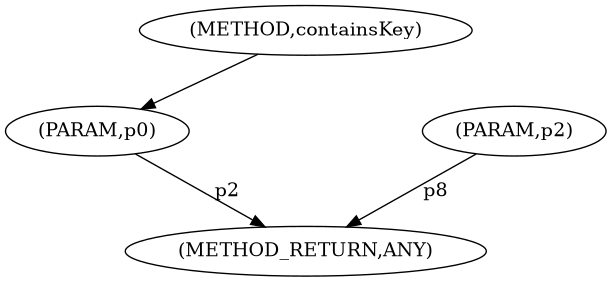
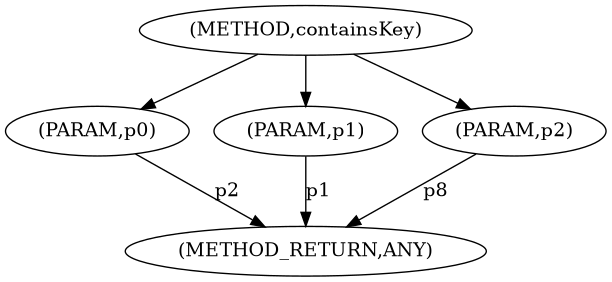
none -> (406, 79)
none -> (306, 131)
